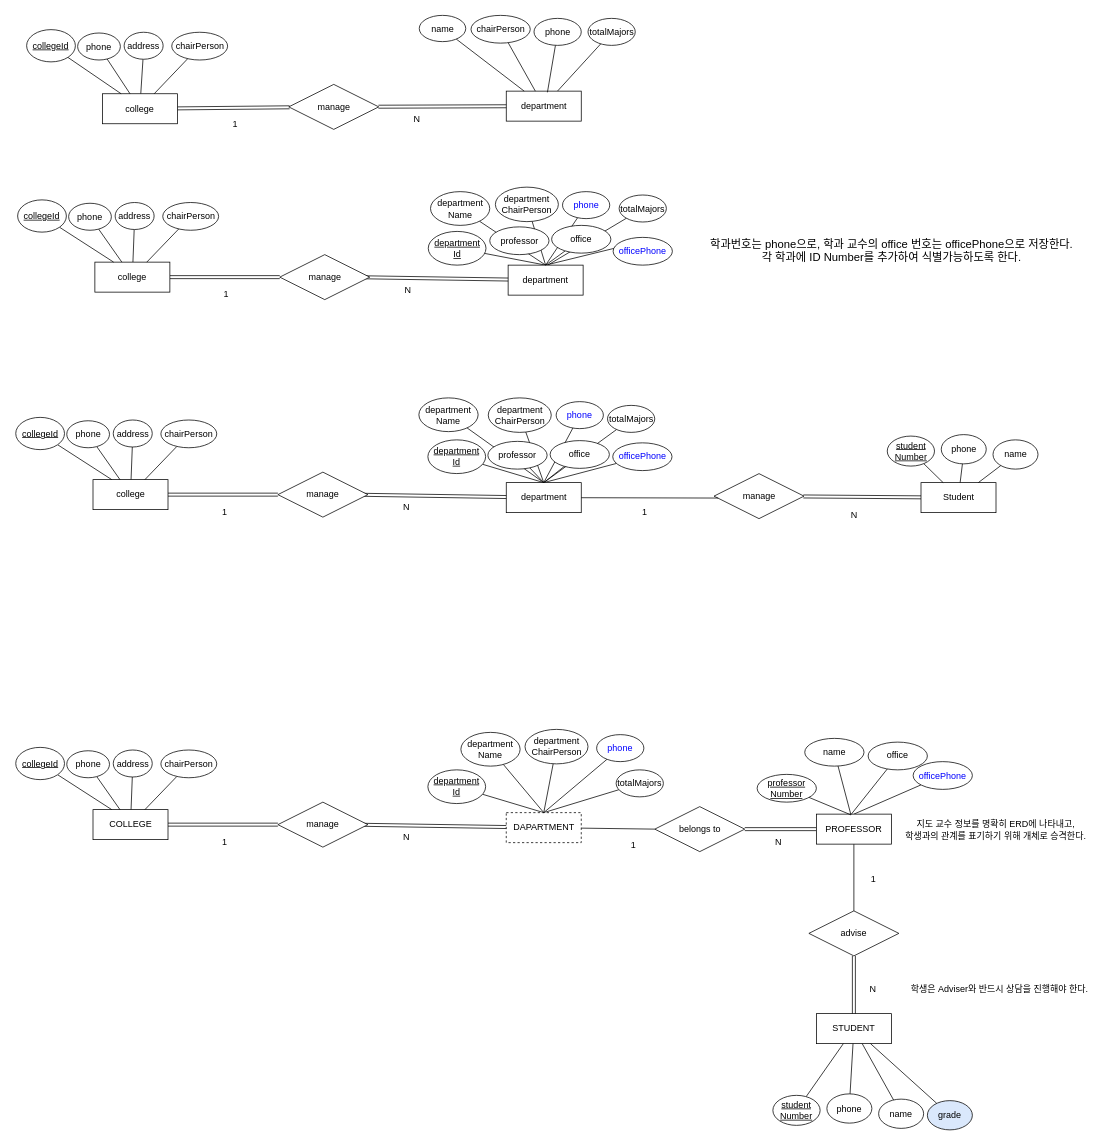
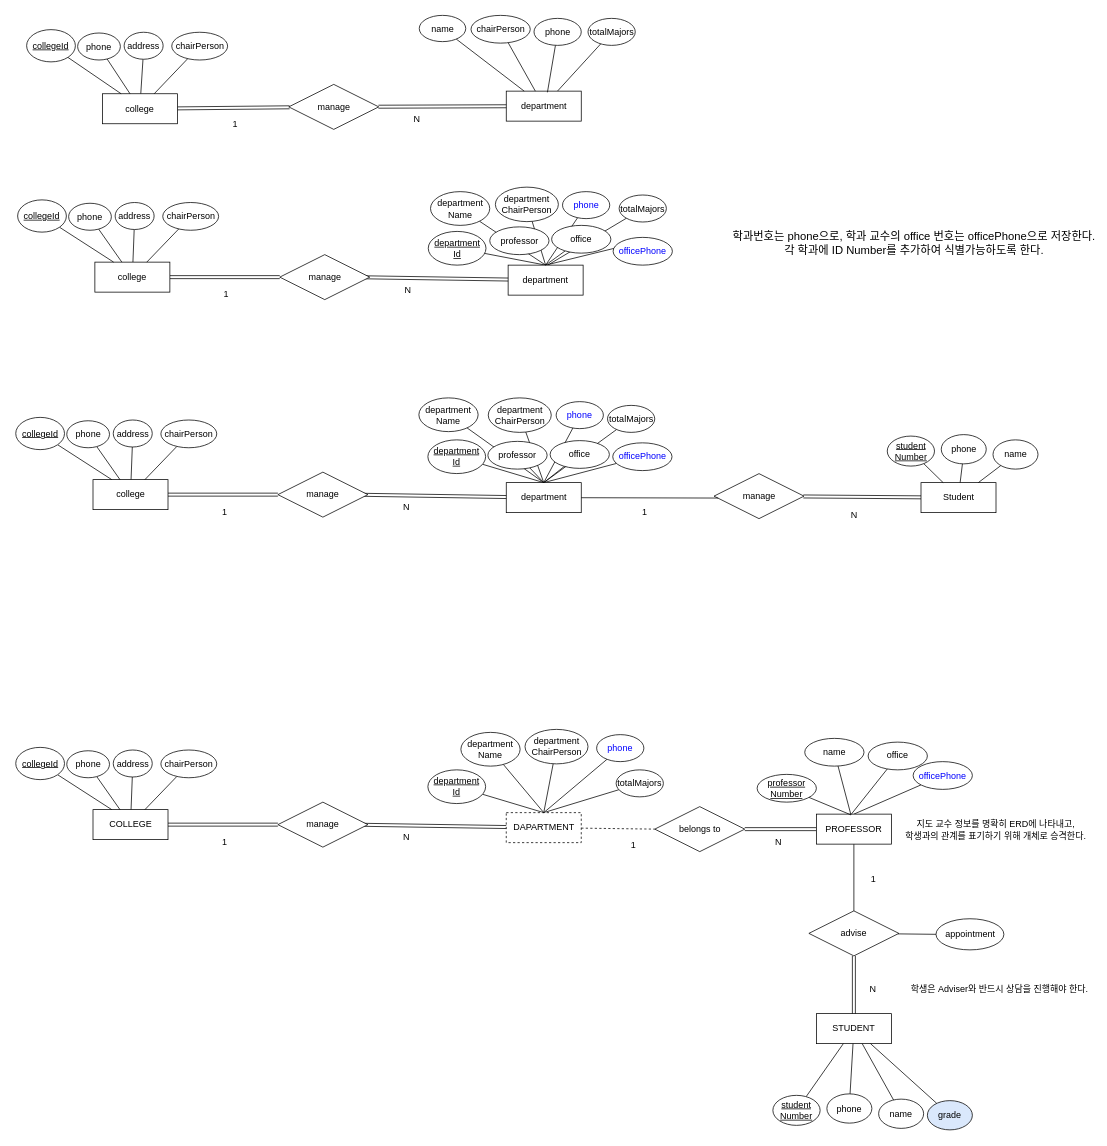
(891, 250) -> (914, 243)
(617, 829) -> (617, 829)
none -> (917, 934)
none -> (970, 934)
